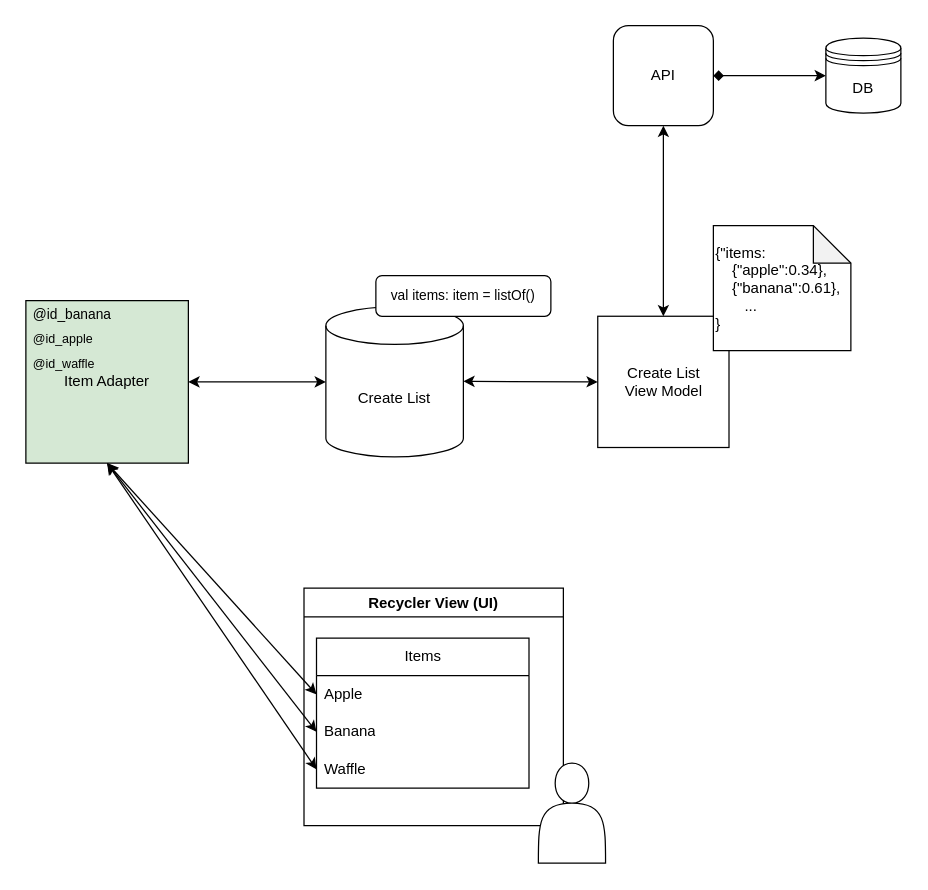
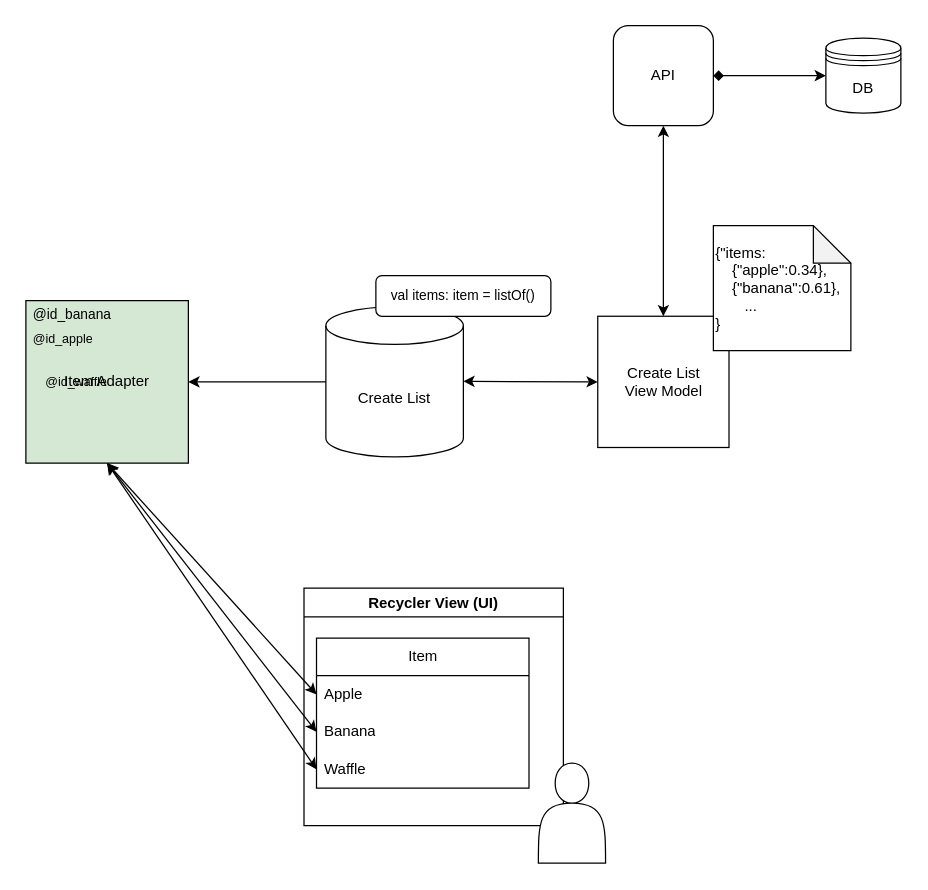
(76, 363) -> (88, 382)
(316, 382) -> (319, 382)
(423, 657) -> (423, 657)
